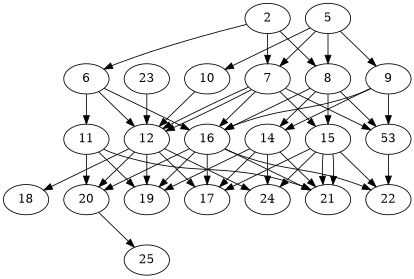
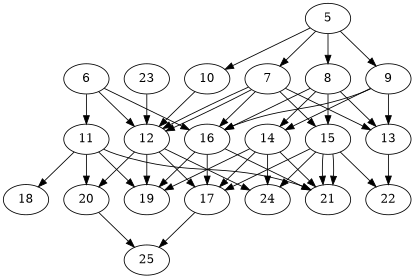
(268, 18) -> none
(388, 139) -> (388, 139)
(92, 167) -> (59, 166)
(287, 167) -> none
(141, 172) -> none
none -> (180, 227)
